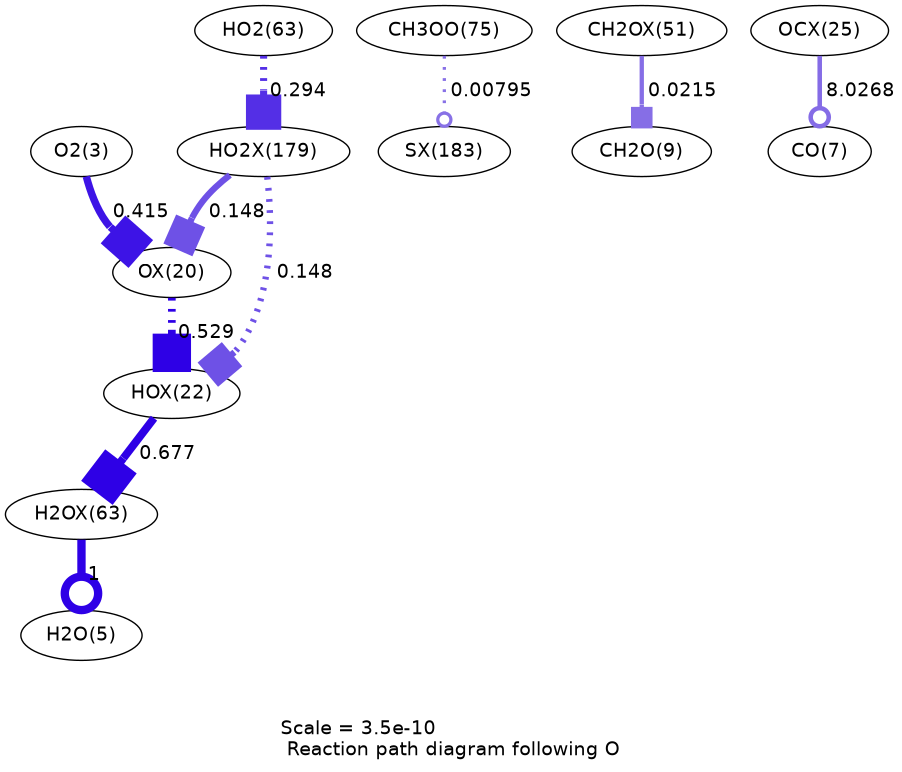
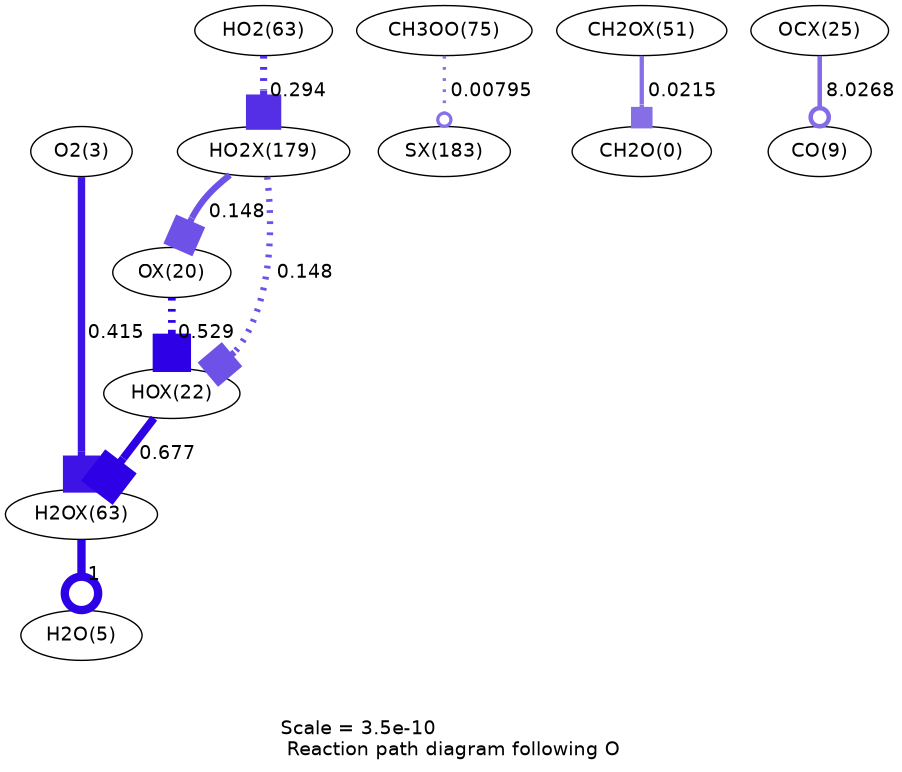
(642, 152) -> (642, 152)
(820, 152) -> (820, 152)
(95, 203) -> (81, 314)
